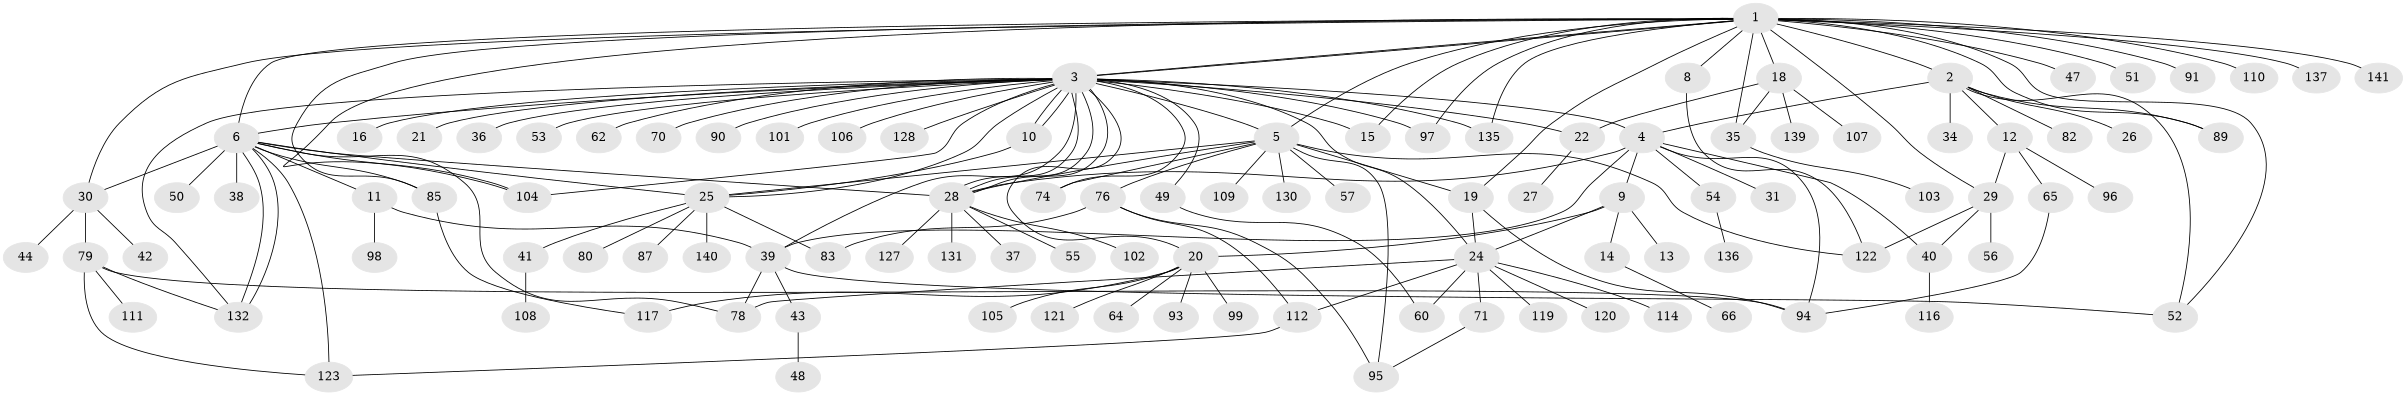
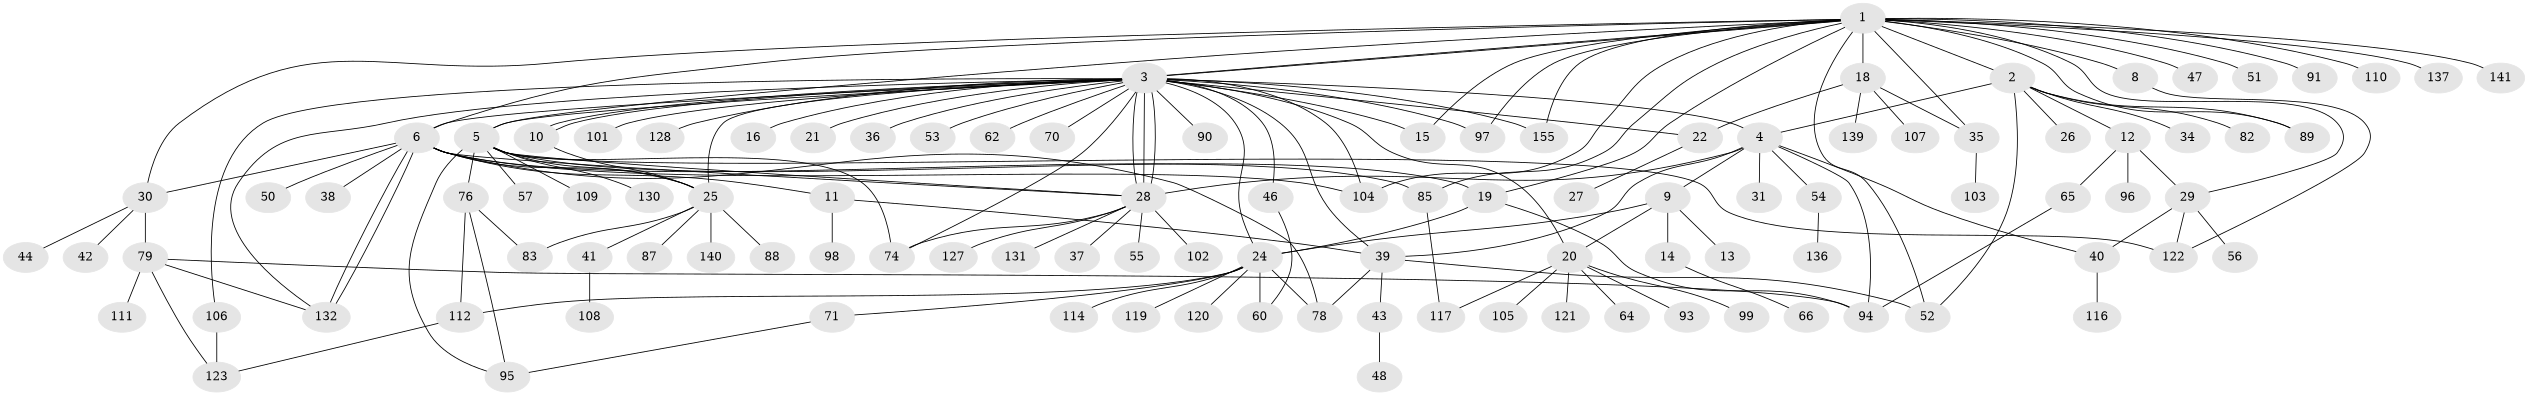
(1489, 138) -> (1544, 138)
(1163, 198) -> (1271, 198)
none -> (1017, 227)
(313, 246) -> (217, 347)
(586, 257) -> (772, 257)
